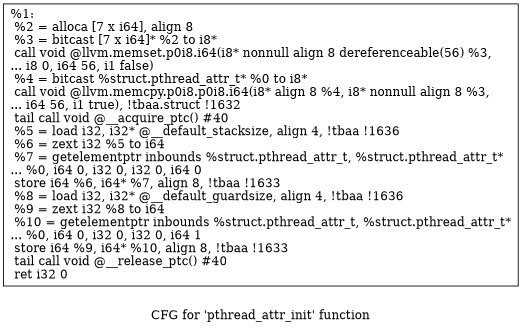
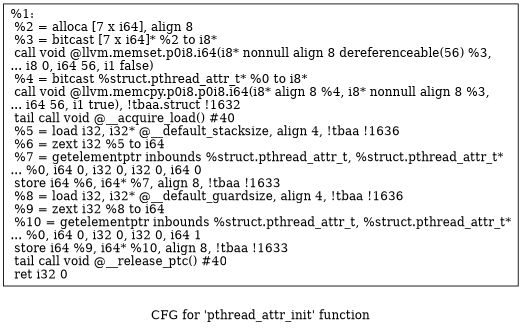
(120, 118) -> (123, 118)
